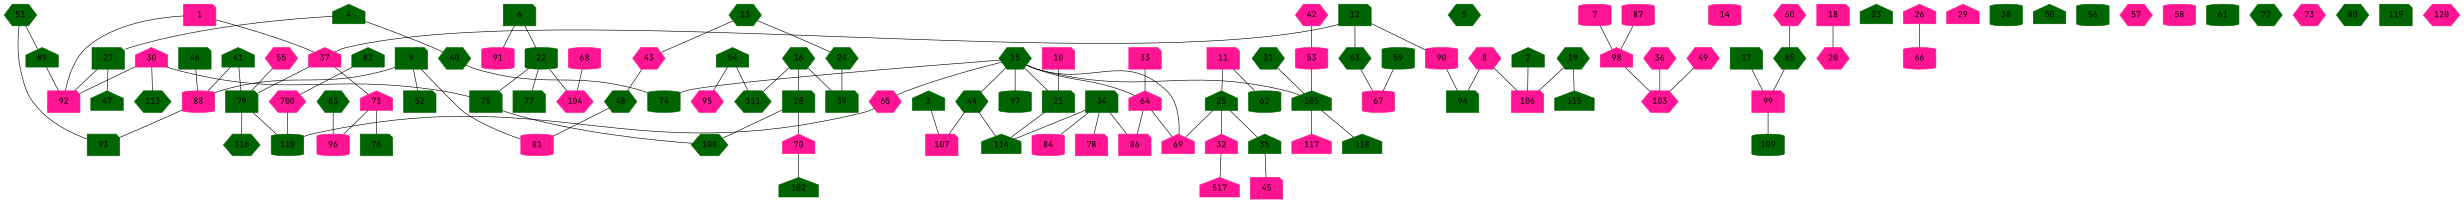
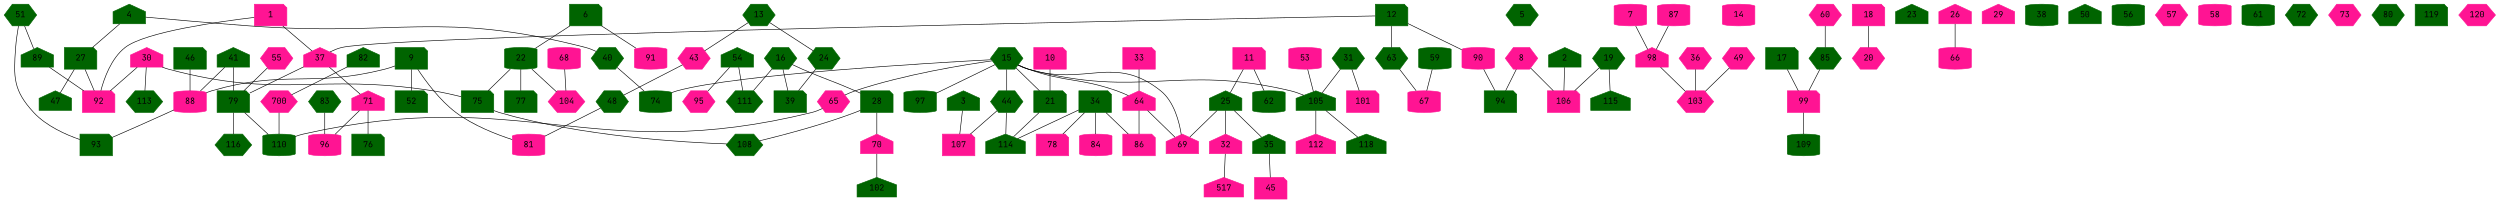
(1312, 15) -> none
none -> (1363, 102)
(1312, 145) -> (1316, 145)
